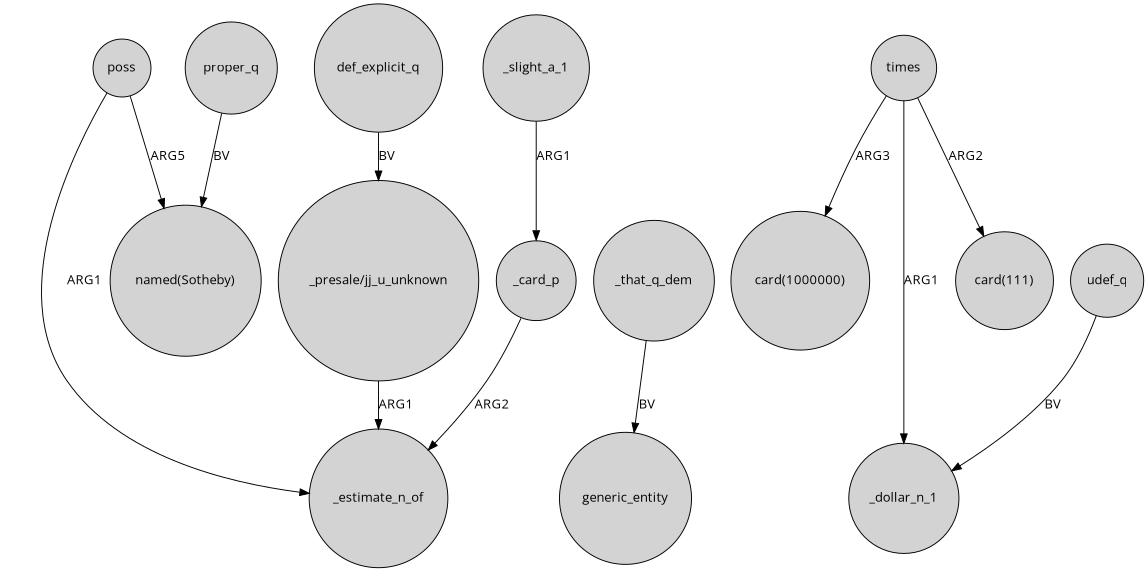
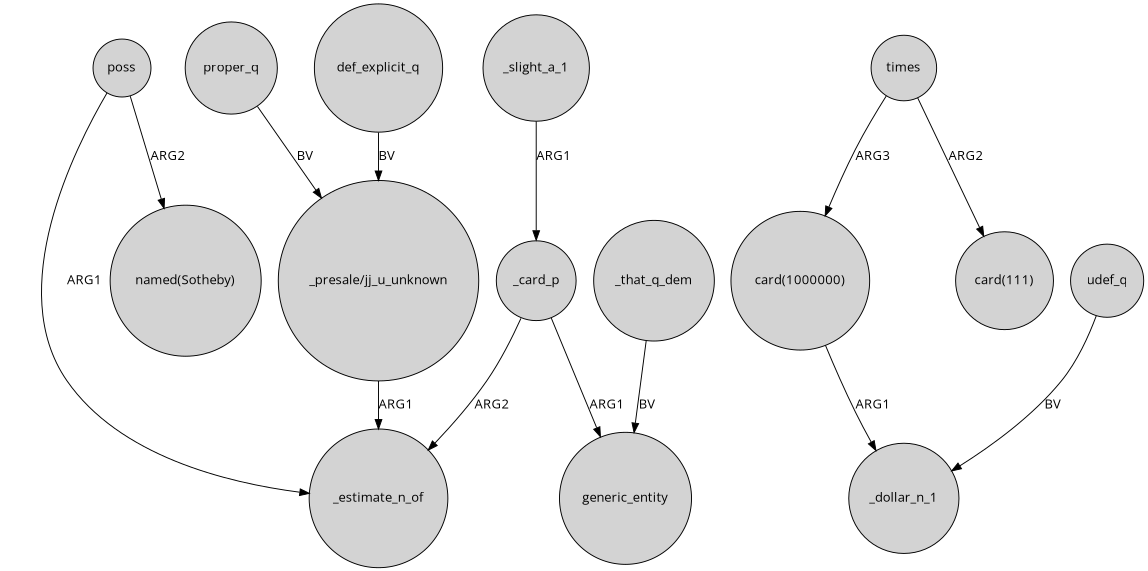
(213, 155) -> (287, 148)
(168, 156) -> (168, 156)
(904, 267) -> (847, 394)
none -> (574, 373)
